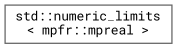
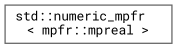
(89, 24) -> (89, 24)
